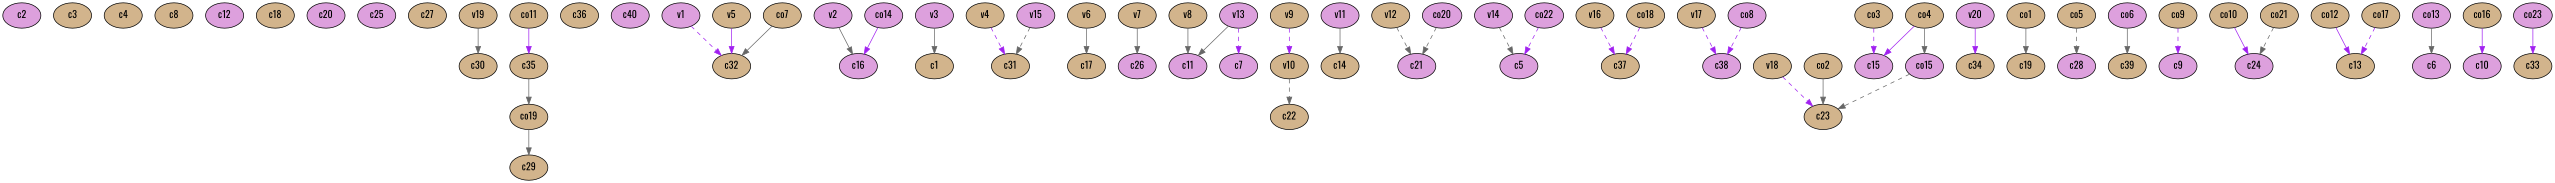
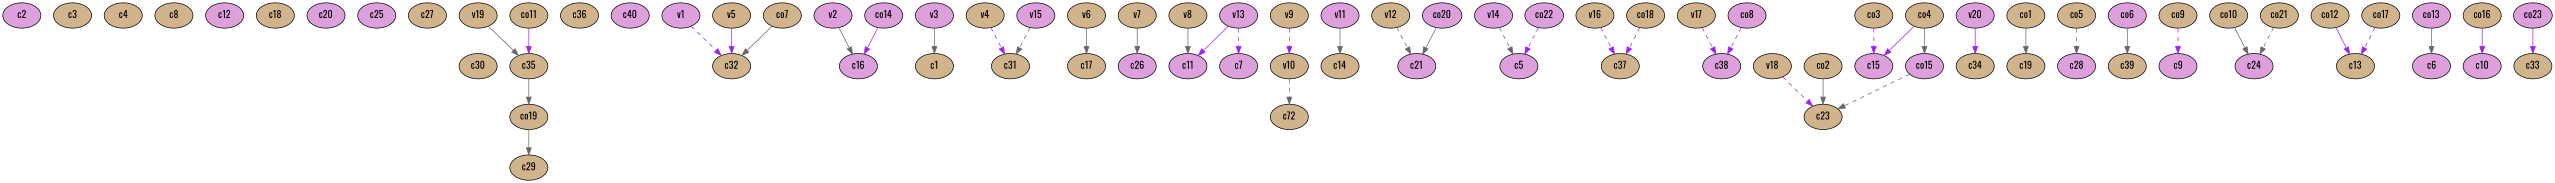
(478, 37) -> (501, 38)
(1216, 38) -> (1216, 38)
(1431, 38) -> (1431, 38)
(2240, 38) -> (2240, 38)
(1289, 117) -> (1289, 117)
